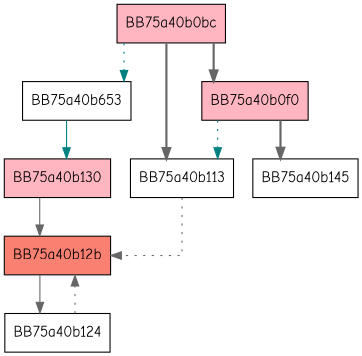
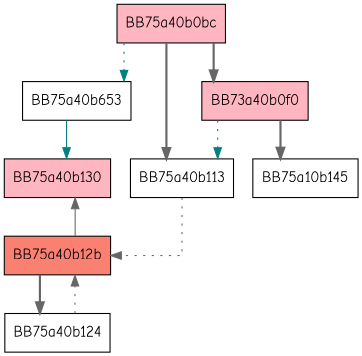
(255, 101) -> (255, 101)
(305, 178) -> (305, 178)
(40, 211) -> (75, 222)
(40, 289) -> (40, 289)
